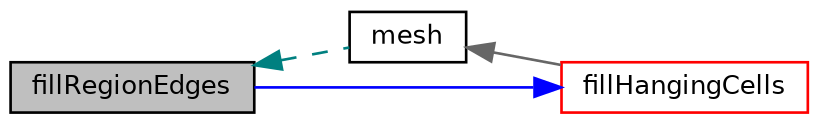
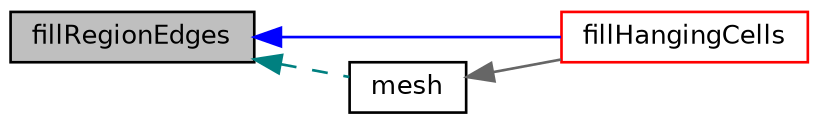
(394, 87) -> (421, 37)
